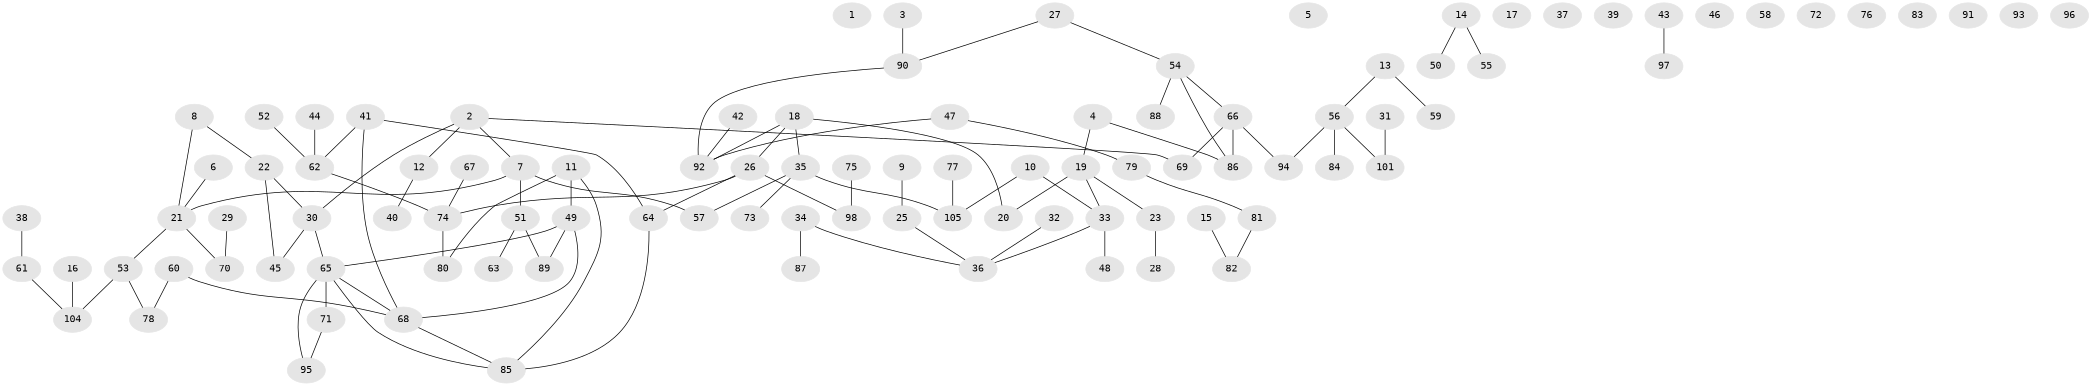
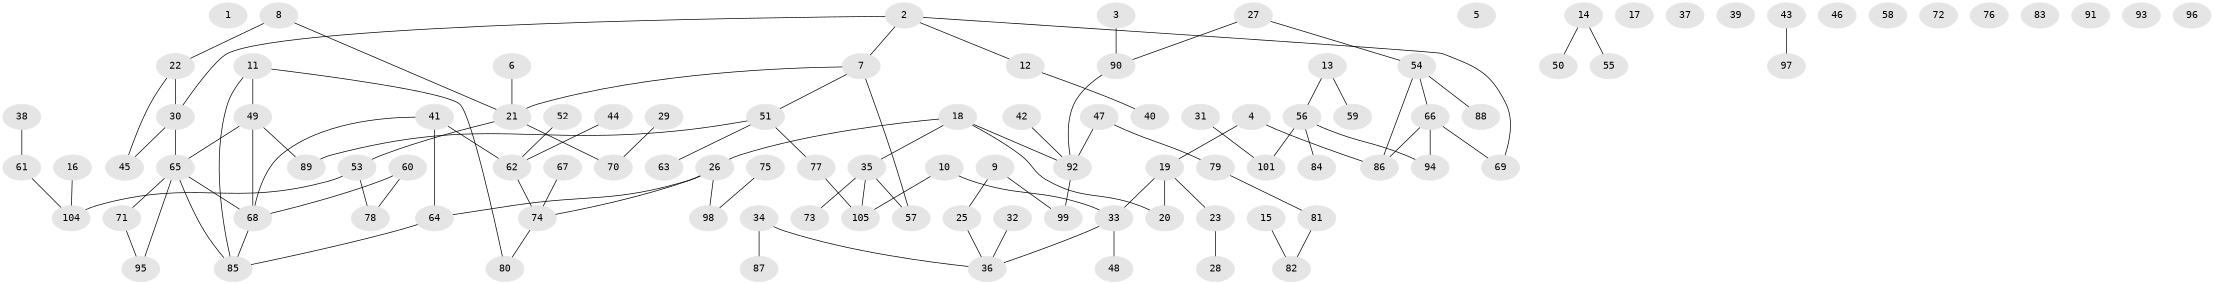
none -> (794, 146)
none -> (1063, 218)
